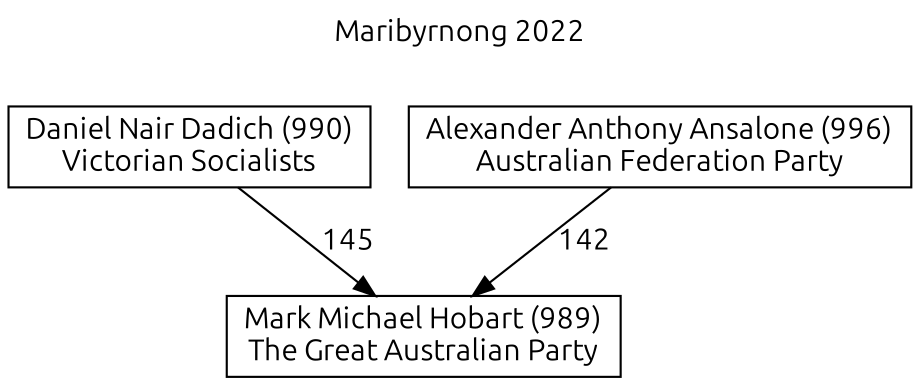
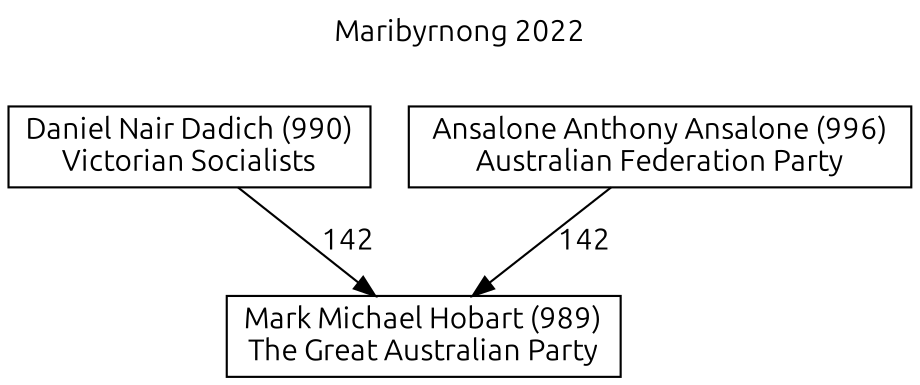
(660, 147) -> (660, 147)
(348, 242) -> (348, 242)
